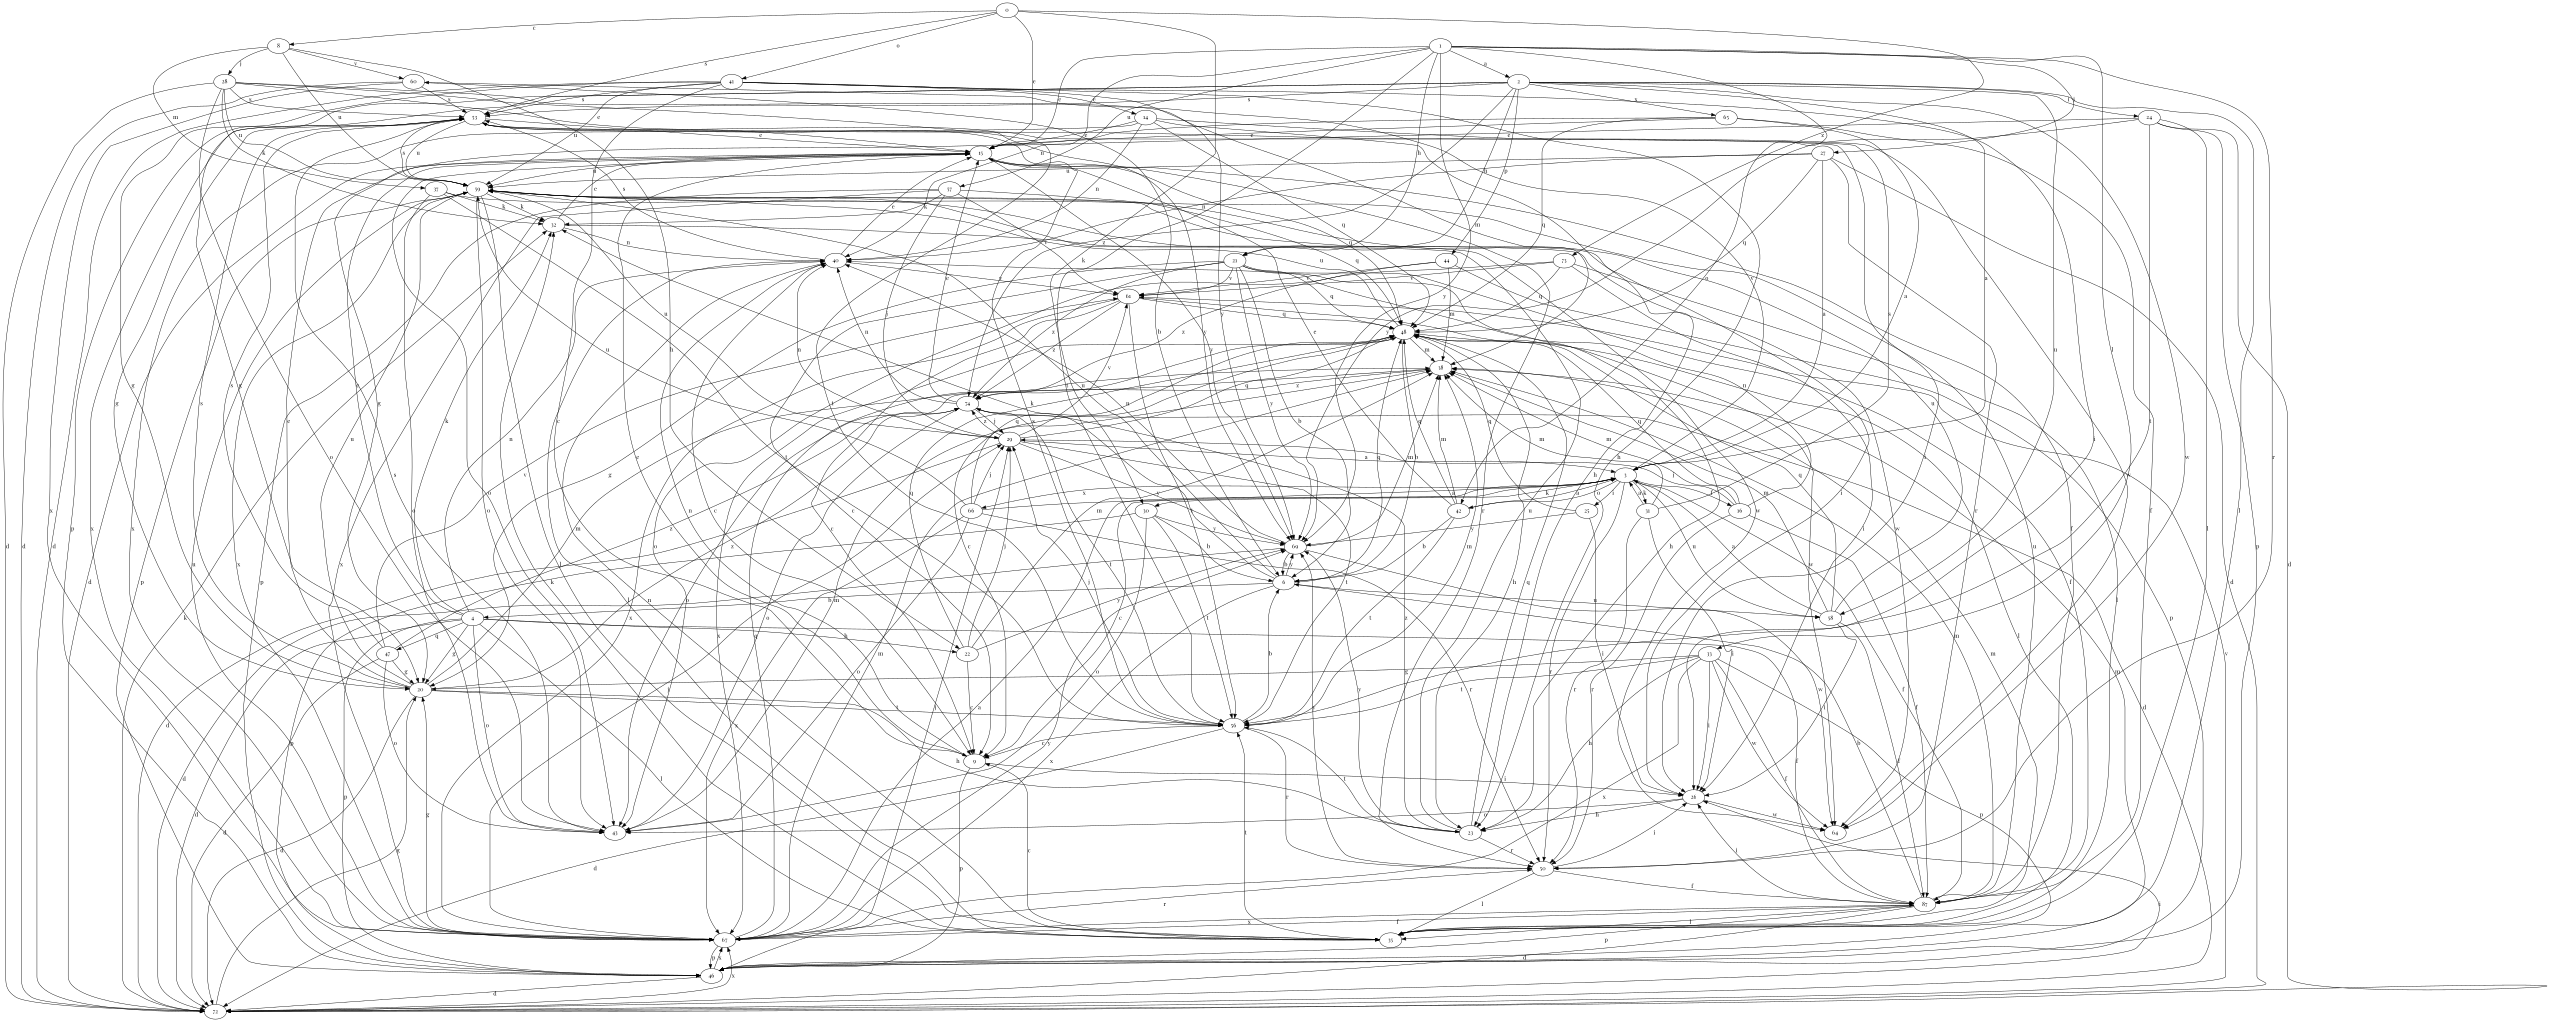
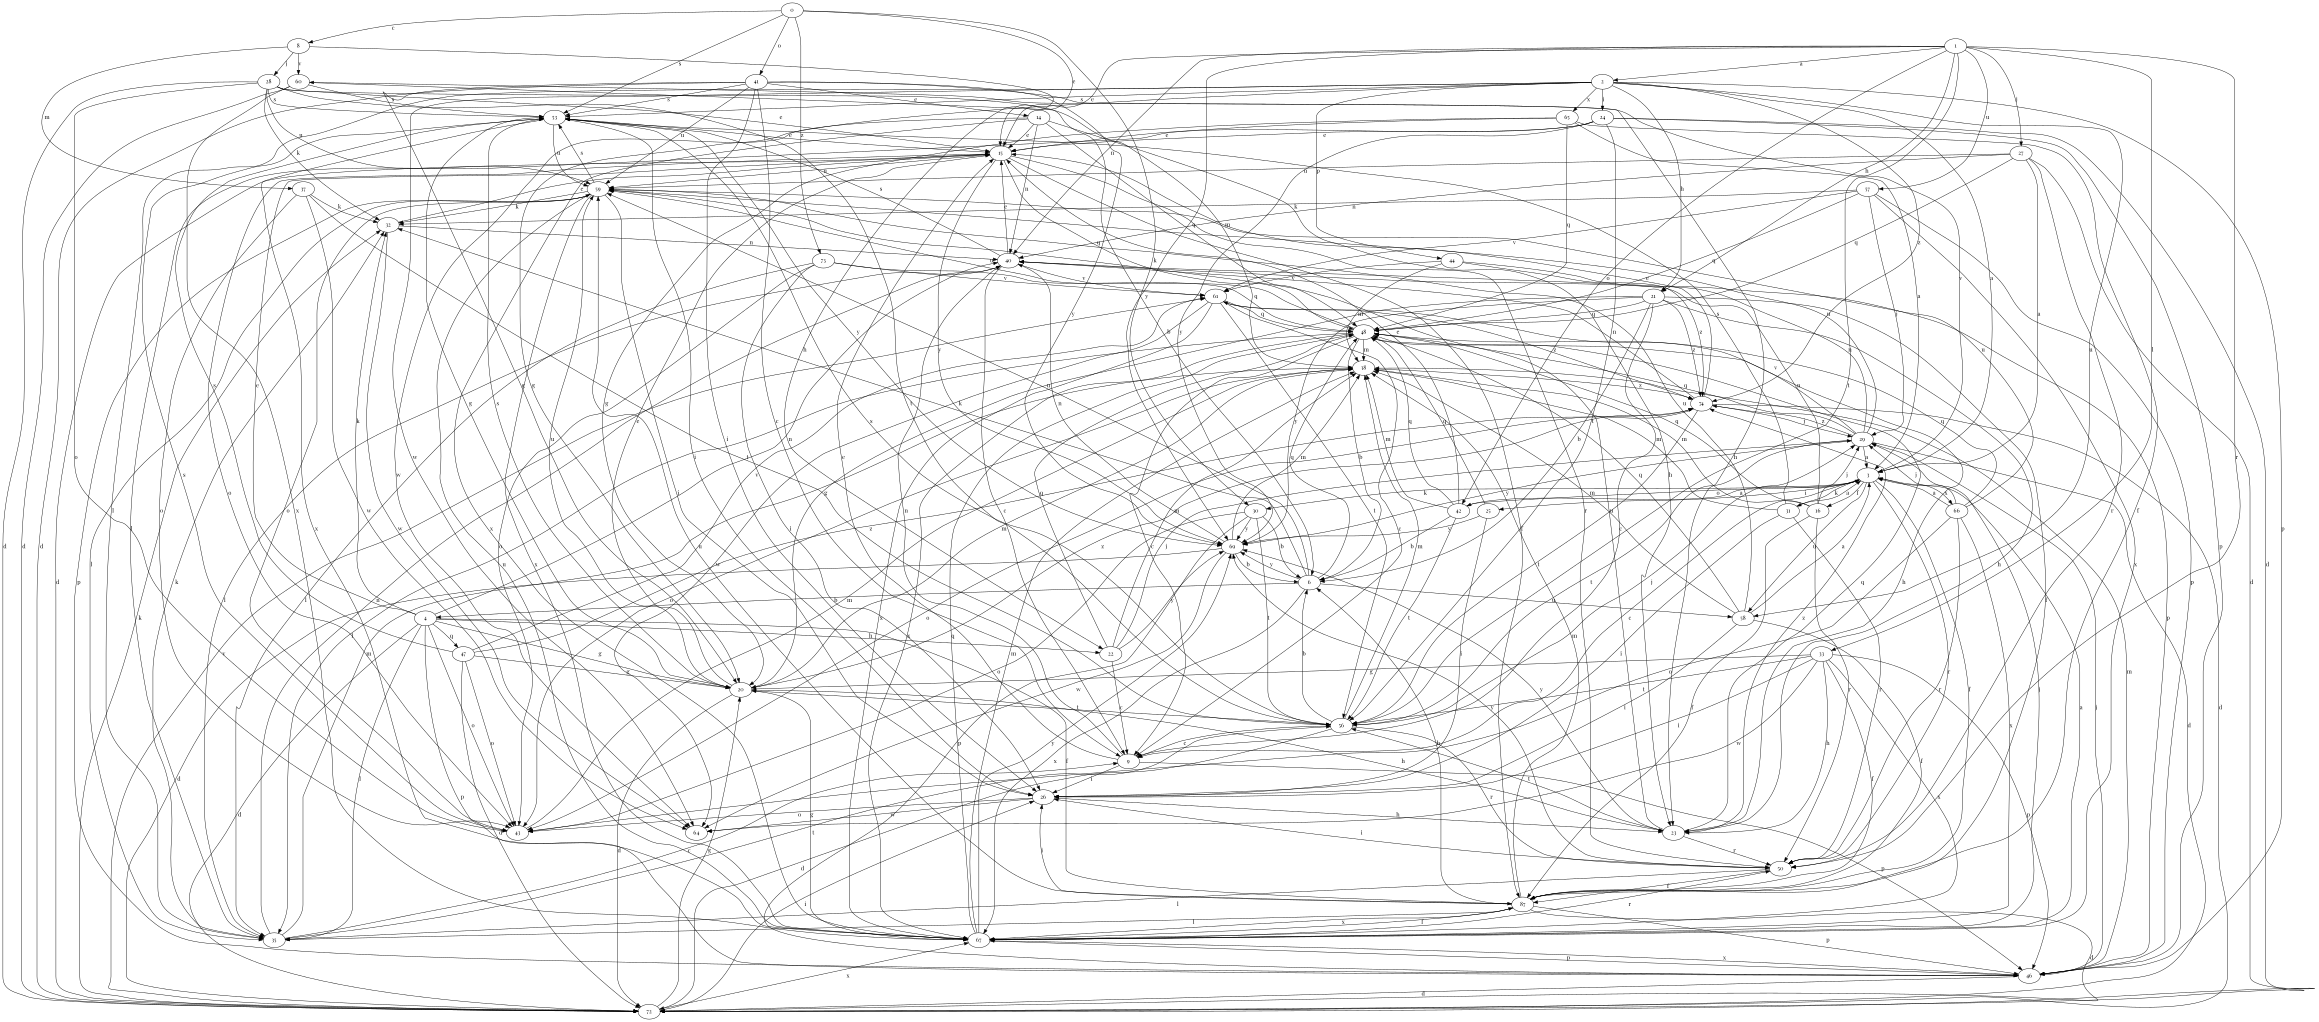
(357, 143) -> none
(1193, 291) -> none
